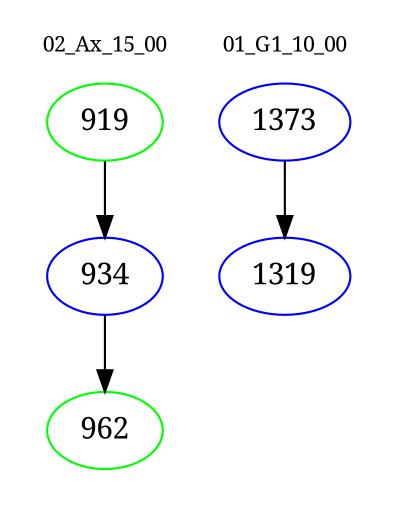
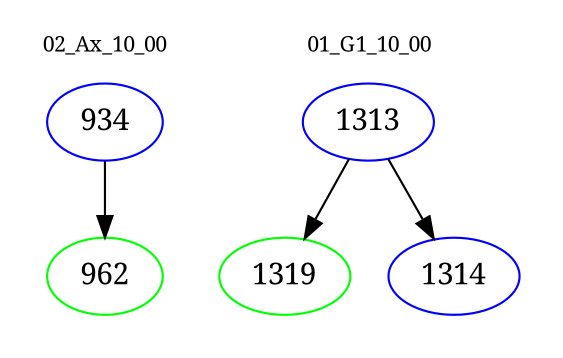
(105, 46) -> (105, 46)
(105, 122) -> none
(285, 122) -> (368, 122)
(285, 276) -> (285, 276)
none -> (454, 276)
